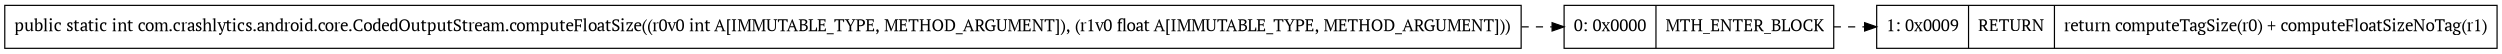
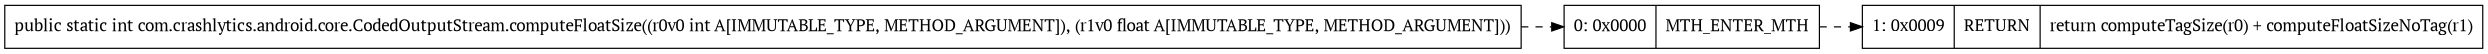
(1745, 26) -> (1738, 26)
